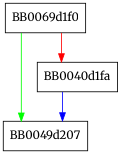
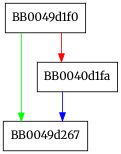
(45, 18) -> (45, 18)
(45, 136) -> (45, 136)
